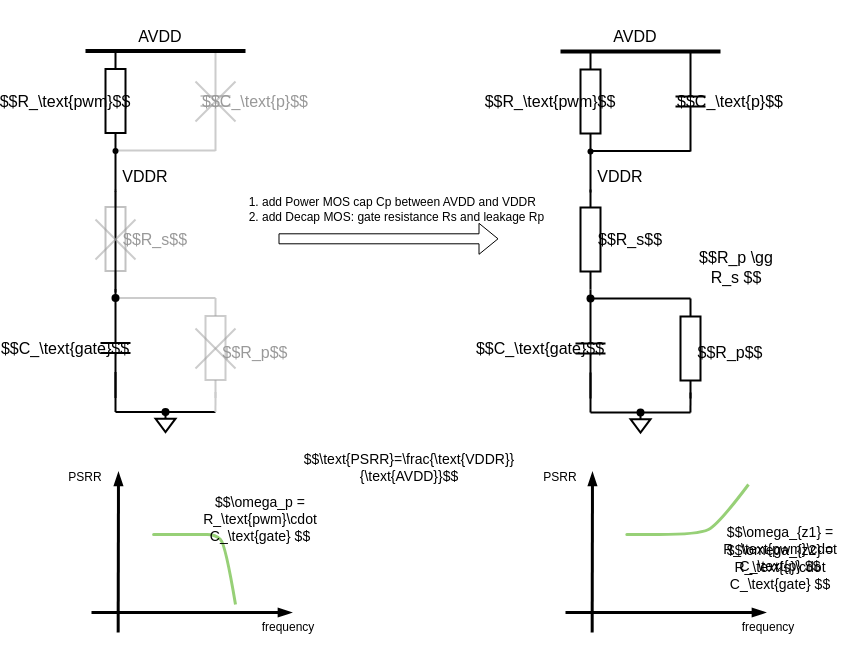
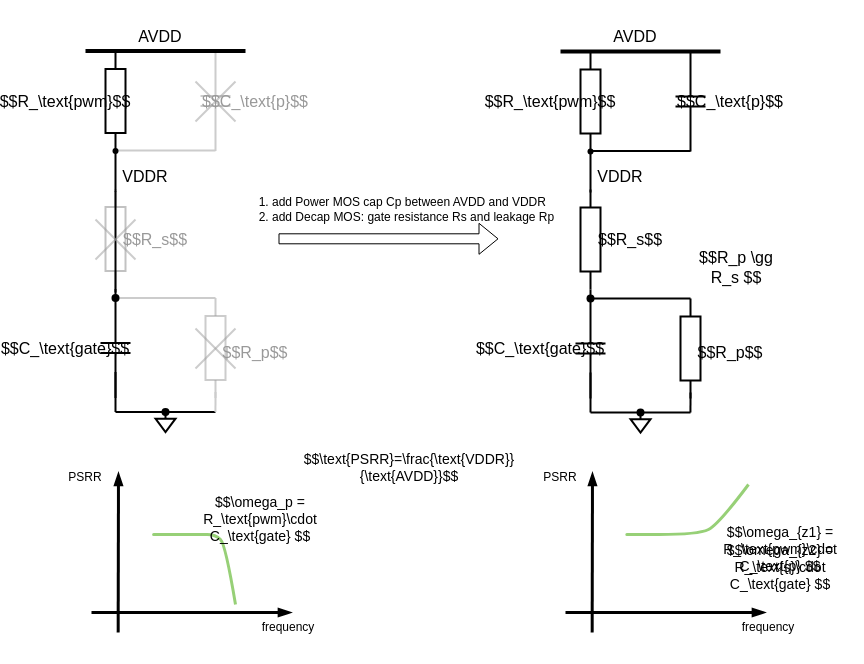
(386, 210) -> (396, 210)
